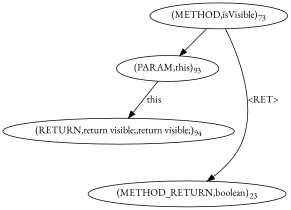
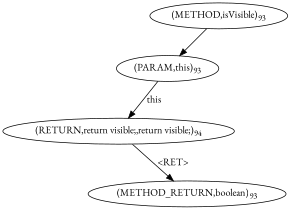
(262, 15) -> (262, 15)
(247, 107) -> (150, 160)
(253, 193) -> (253, 193)
